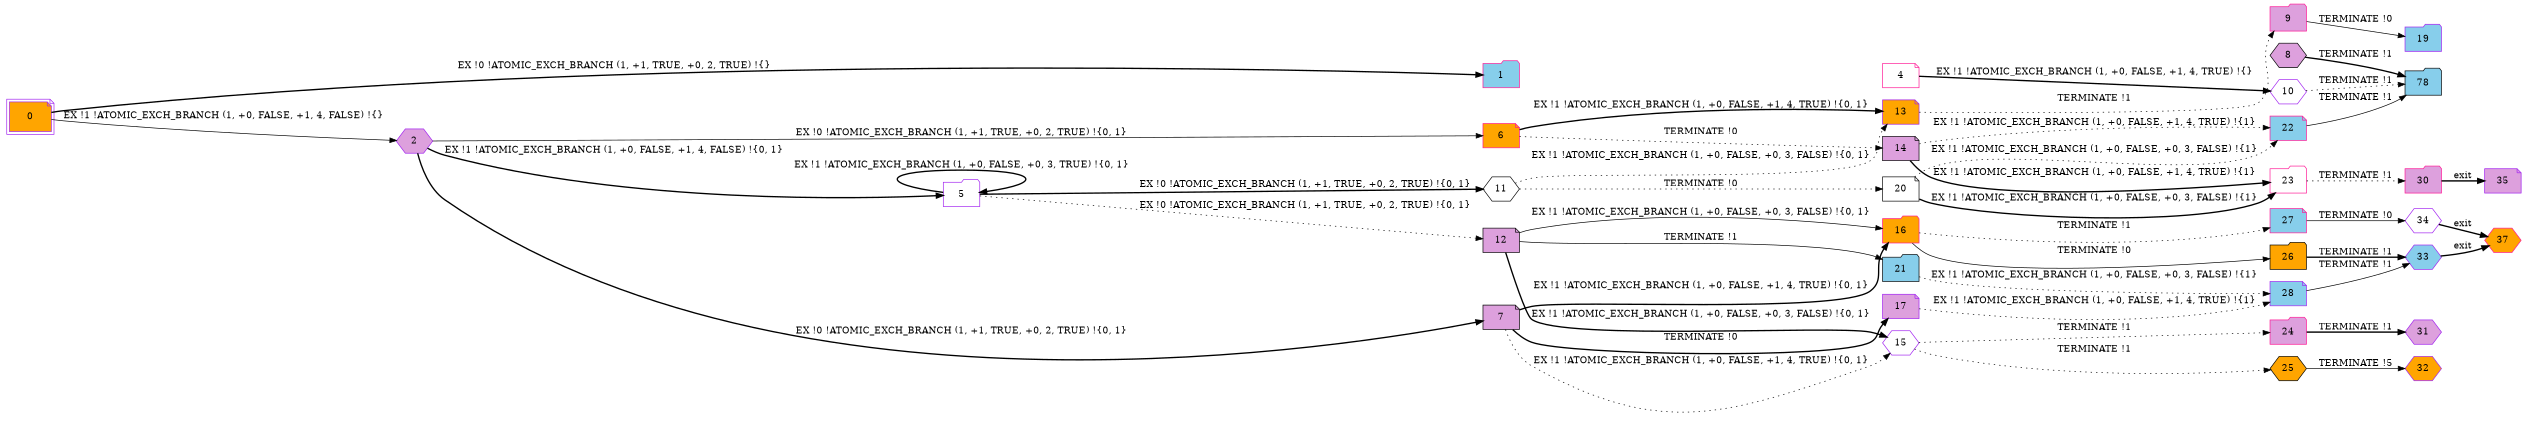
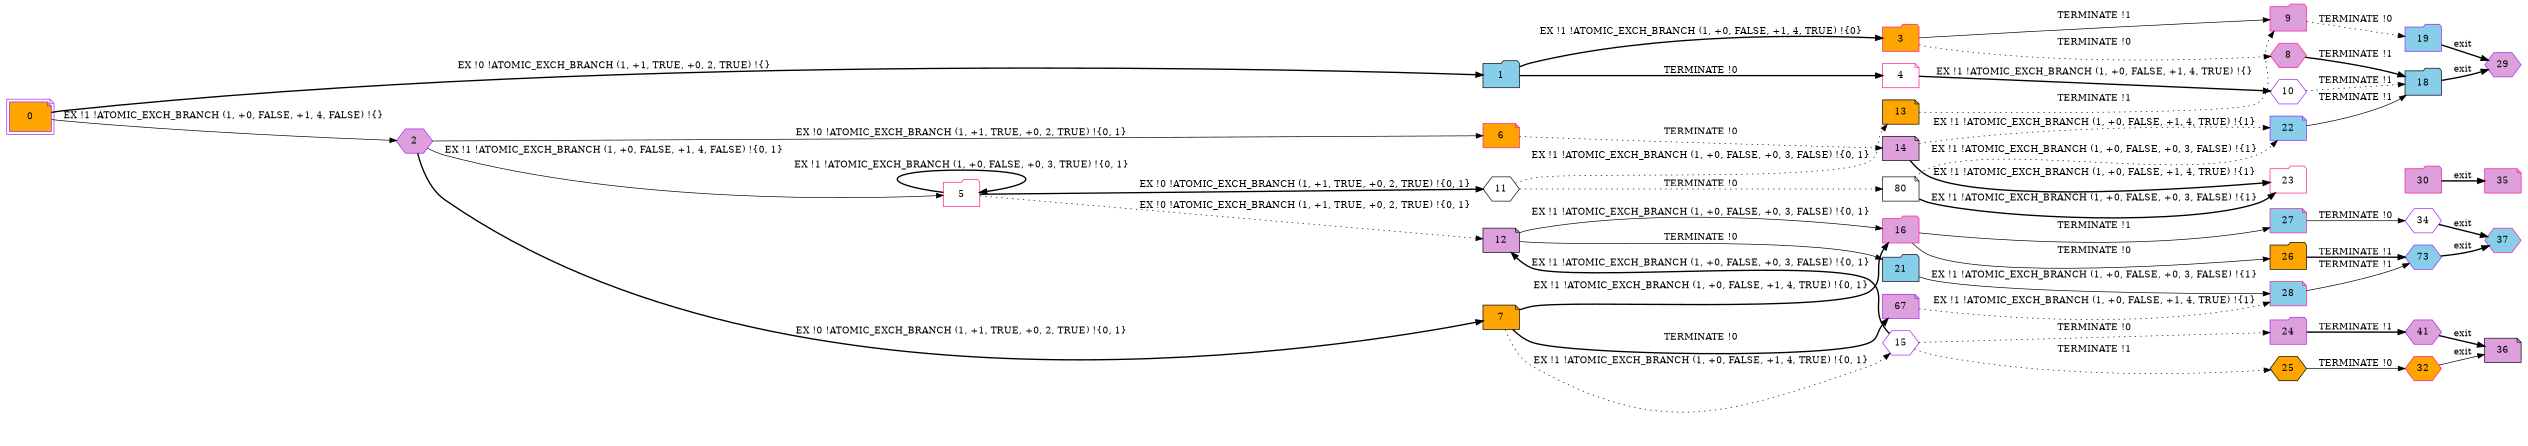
(2352, 29) -> (2352, 29)
none -> (1901, 39)
(2288, 55) -> (2288, 55)
none -> (2503, 65)
(1501, 76) -> (1501, 76)
none -> (1698, 76)
(2423, 83) -> (2423, 83)
(1697, 111) -> none
(1901, 112) -> (1901, 112)
(2288, 128) -> (2288, 128)
(2352, 181) -> none
(2503, 181) -> (2503, 181)
(1901, 189) -> (1901, 189)
(680, 192) -> (680, 192)
(962, 194) -> (962, 194)
(1901, 231) -> (1901, 231)
(1701, 237) -> (1701, 237)
(2503, 240) -> (2503, 240)
(2091, 242) -> (2091, 242)
(2423, 257) -> (2423, 257)
(2091, 291) -> (2091, 291)
(2288, 294) -> (2288, 294)
(1901, 306) -> (1901, 306)
(1501, 317) -> (1501, 317)
(2095, 328) -> (2095, 328)
(1670, 331) -> (1721, 271)
(2288, 332) -> (2288, 332)
(2423, 332) -> (2423, 332)
none -> (2503, 350)
(2356, 363) -> (2356, 363)
(2423, 369) -> (2423, 369)
